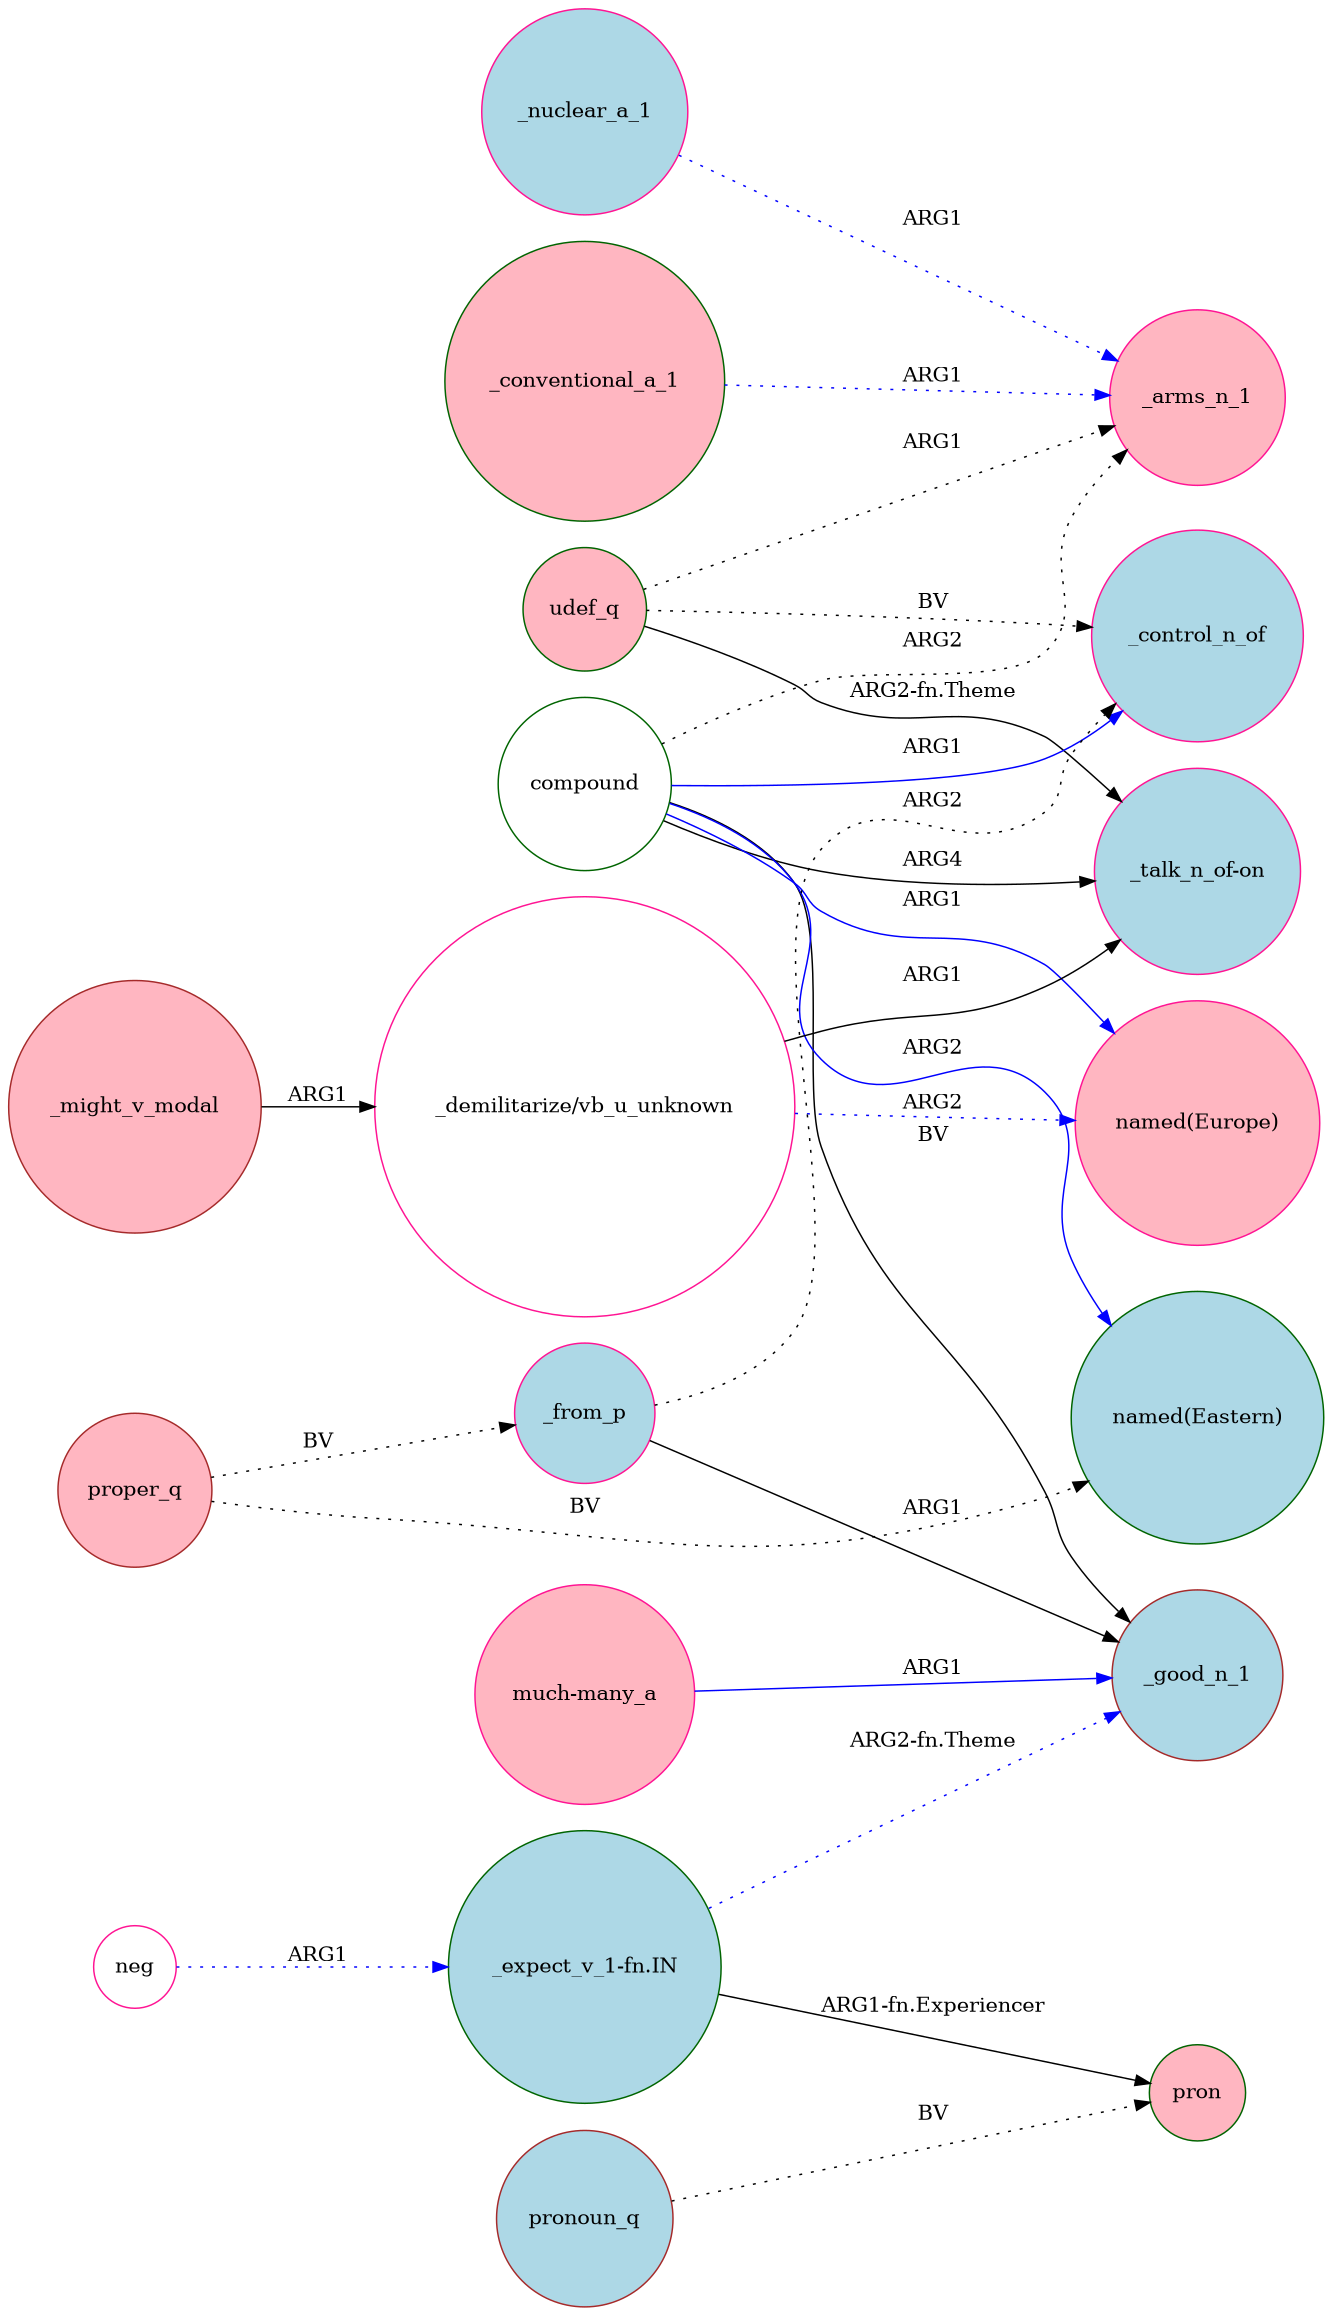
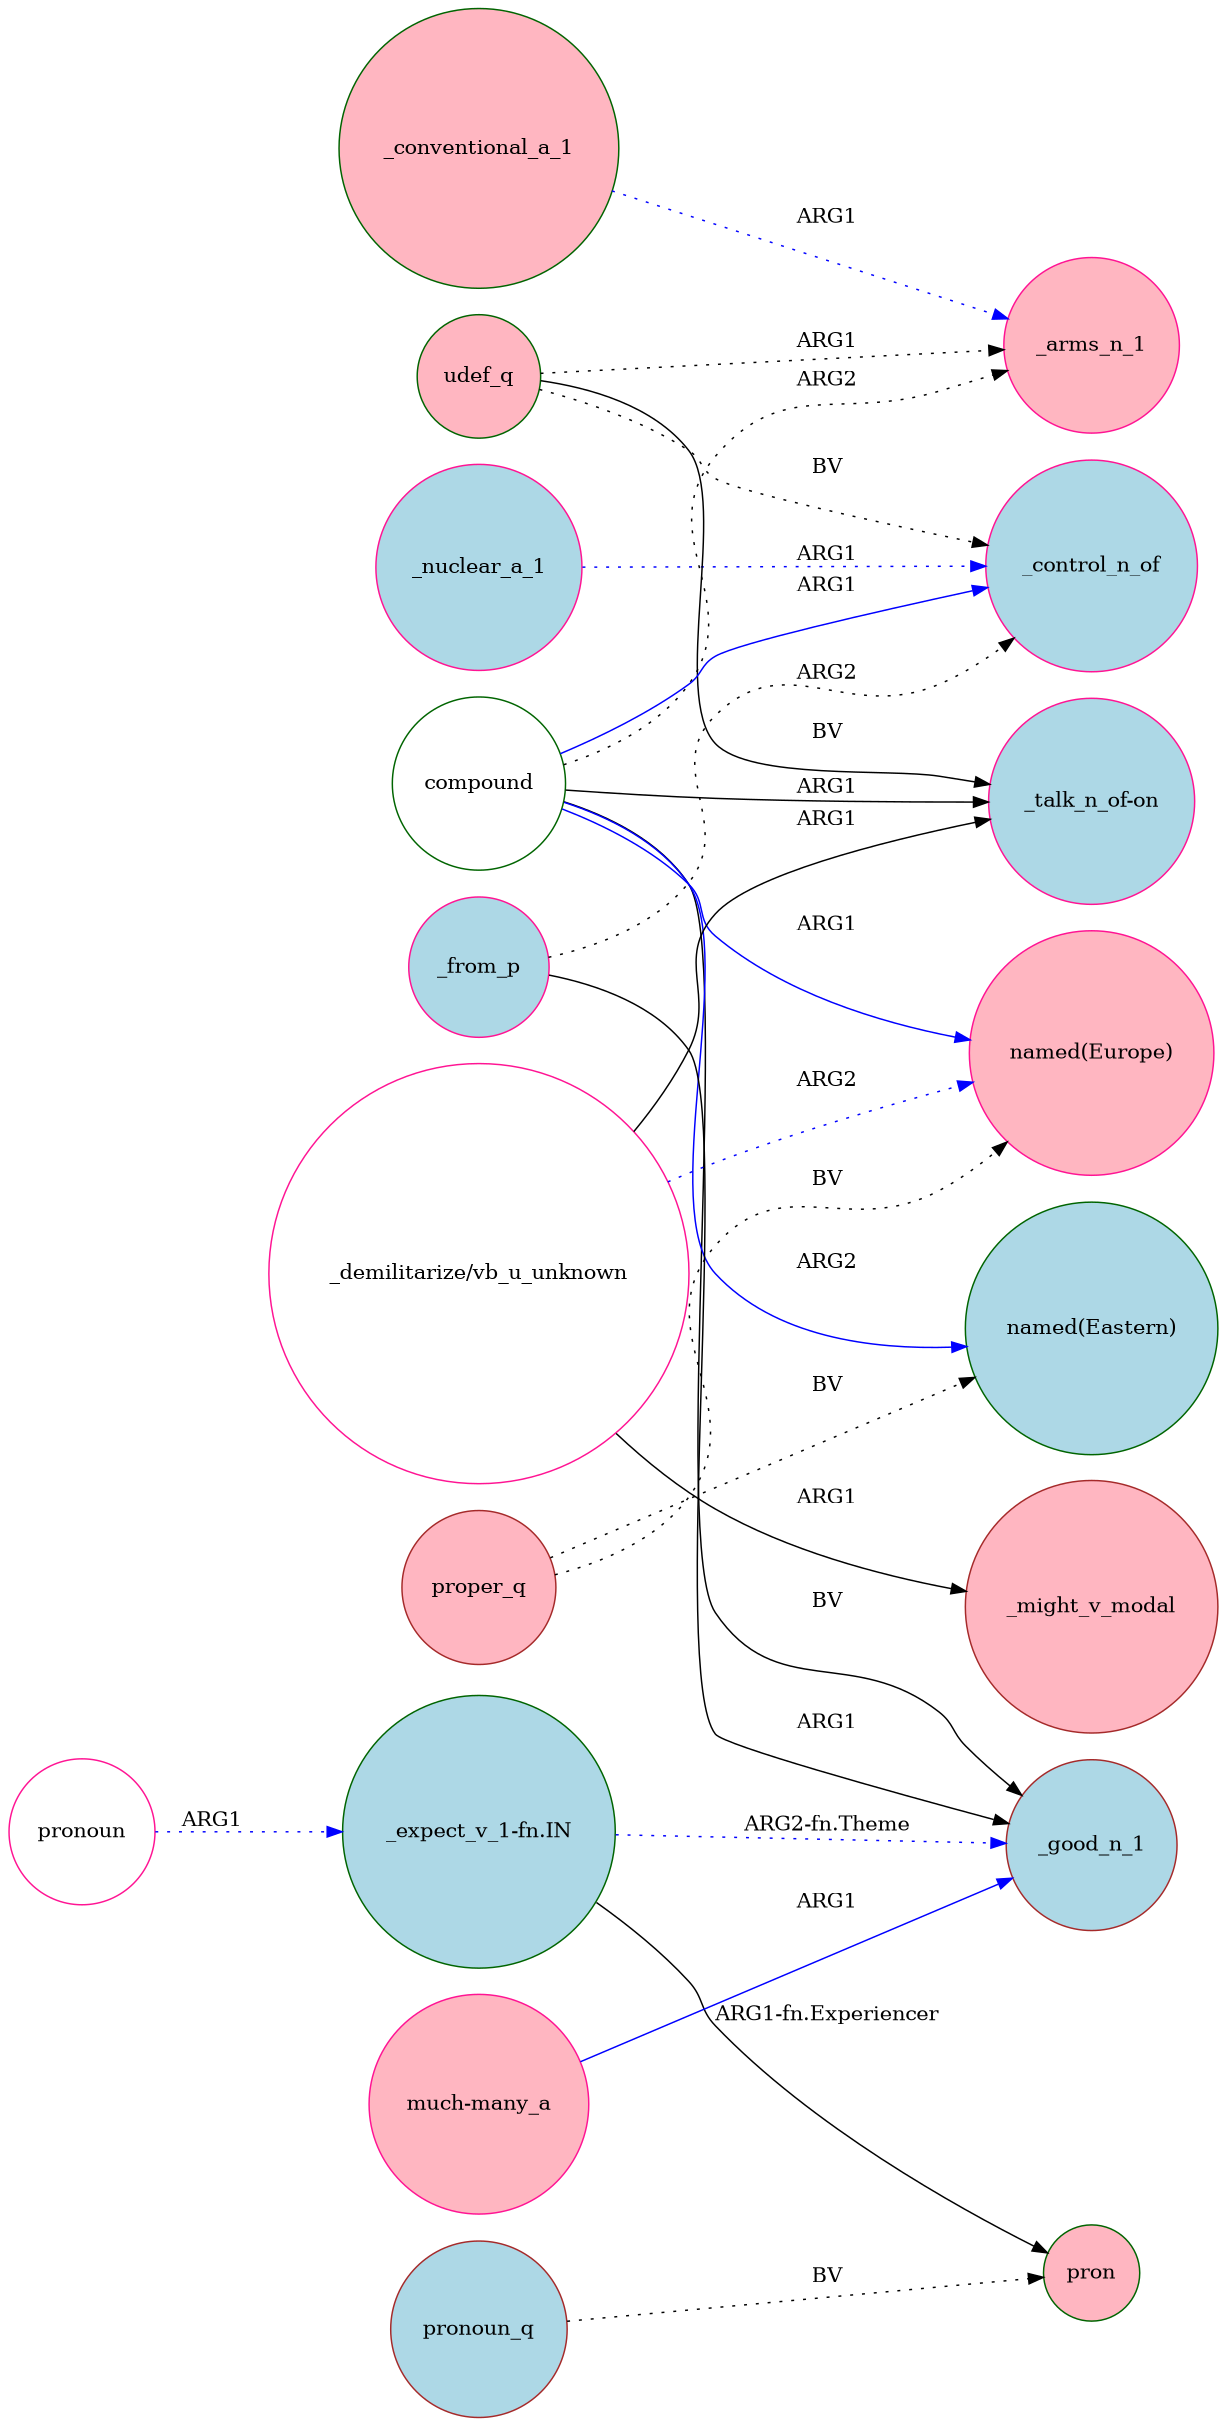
(891, 255) -> (777, 567)
(933, 691) -> (827, 732)
(933, 860) -> (827, 787)
(311, 1107) -> (771, 1537)
(356, 1452) -> (690, 1315)
(135, 1967) -> (82, 1832)
